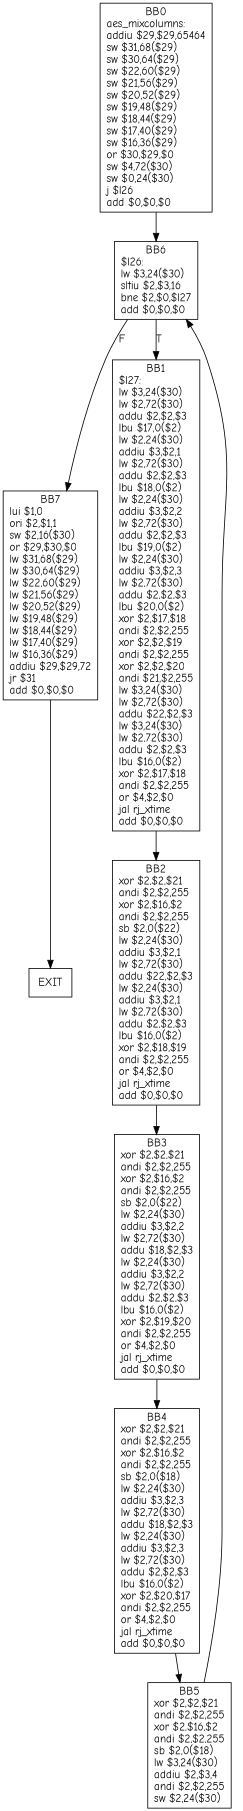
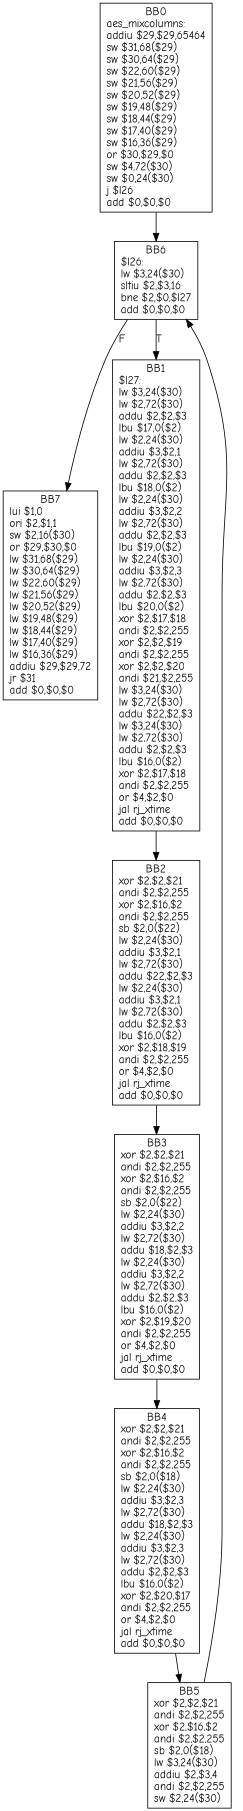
(50, 983) -> none
